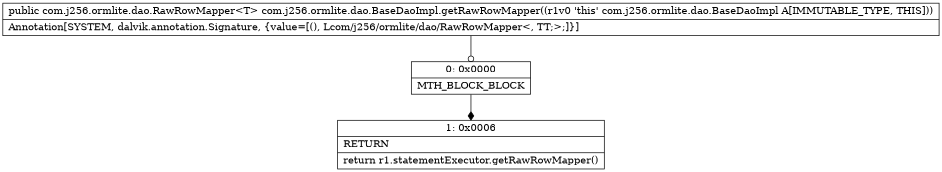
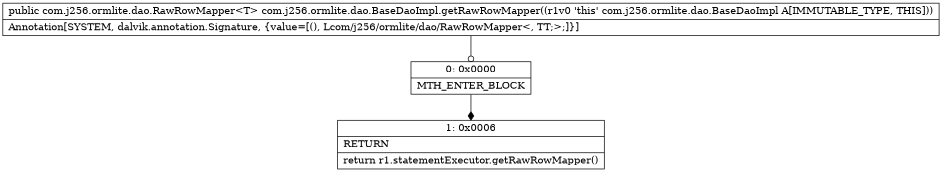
(471, 86) -> (471, 86)
